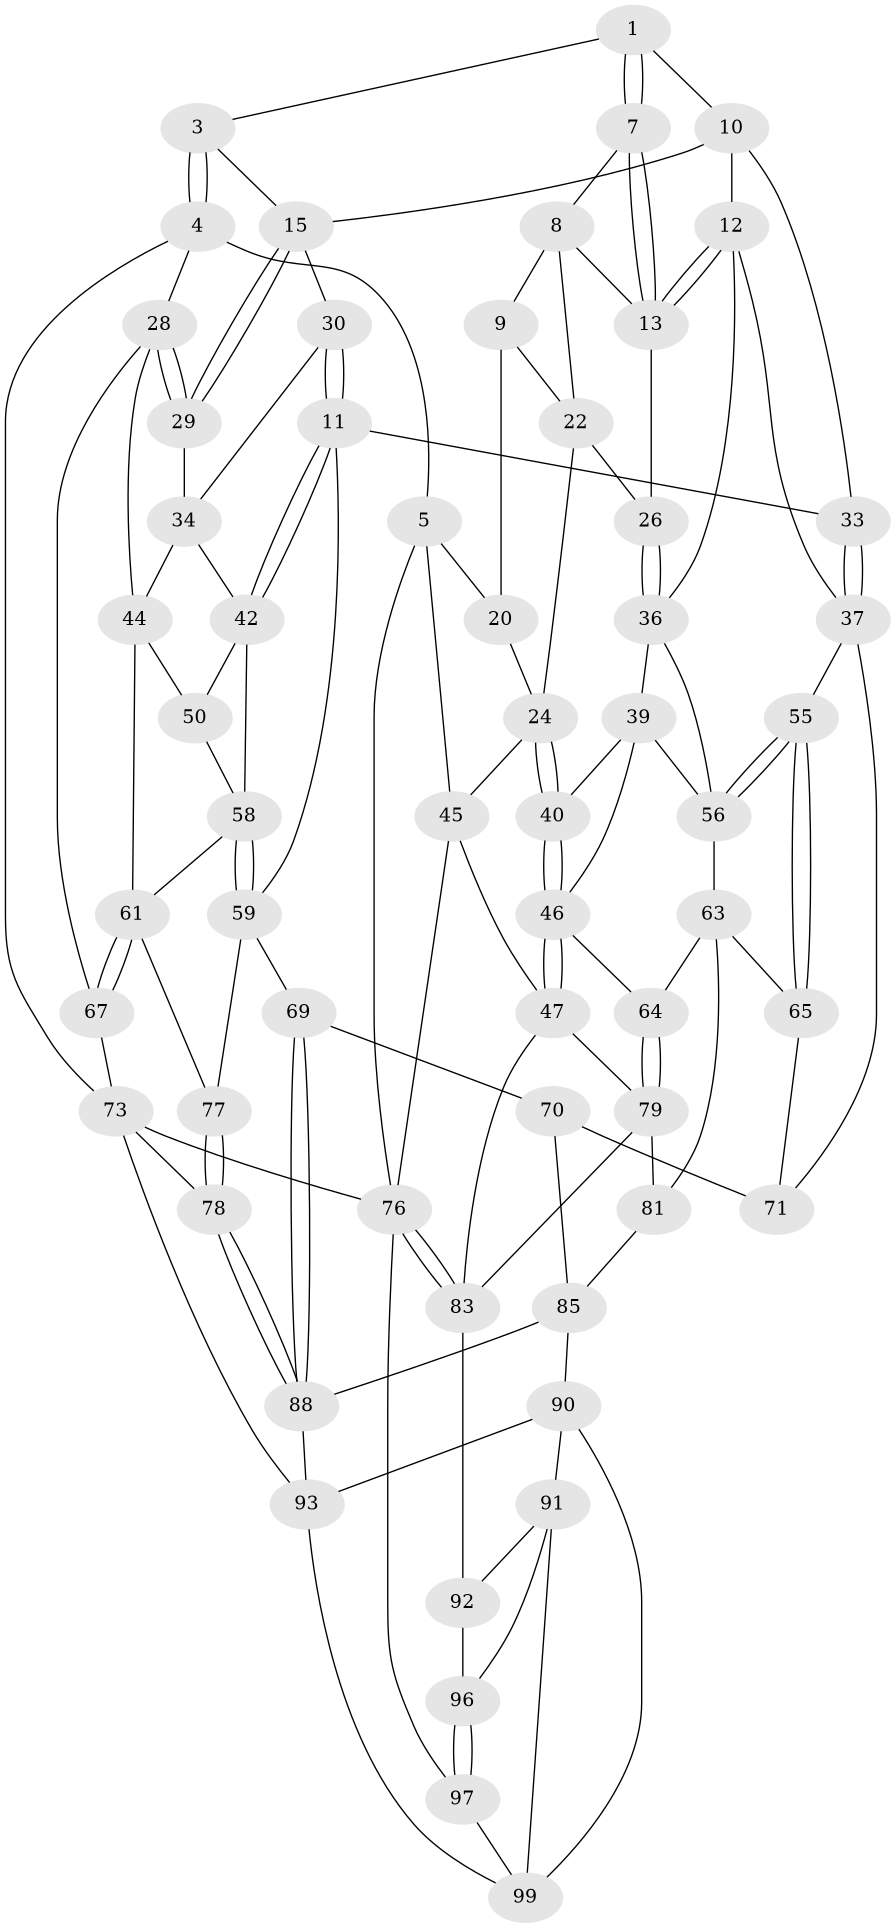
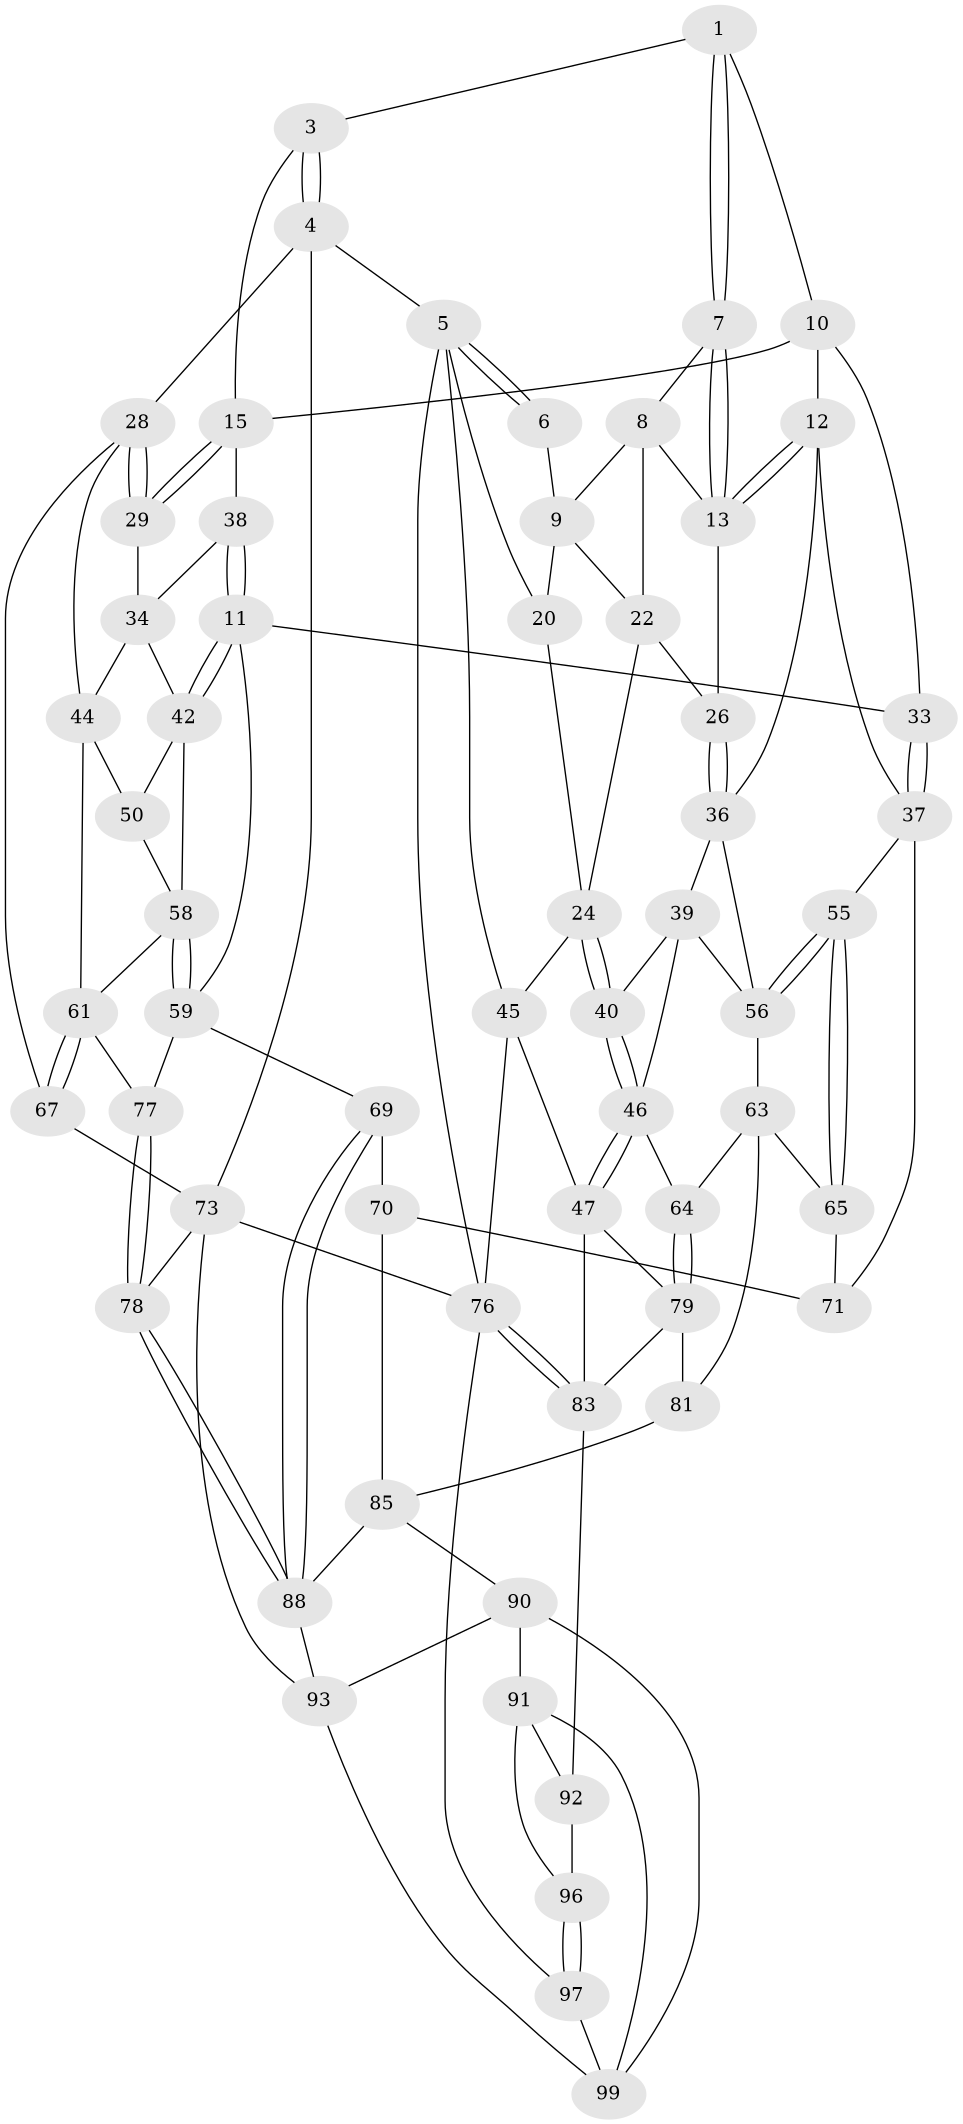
(334, 325) -> (236, 522)
none -> (545, 423)
